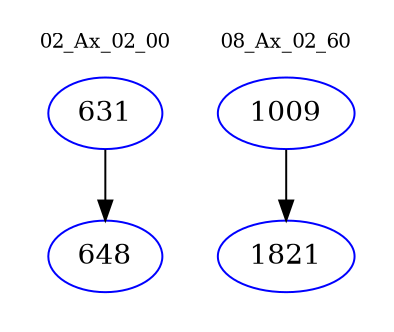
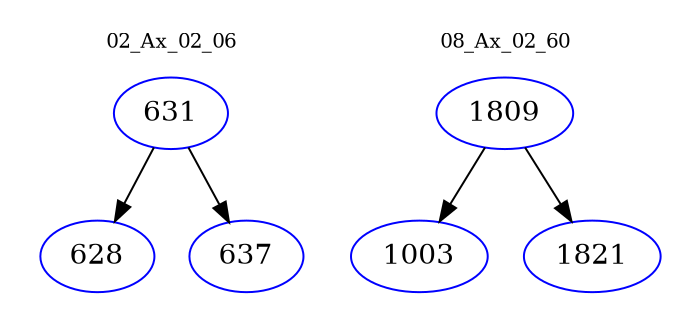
(105, 43) -> (172, 43)
(286, 113) -> (505, 113)
(105, 256) -> (97, 256)
none -> (246, 256)
none -> (419, 256)
